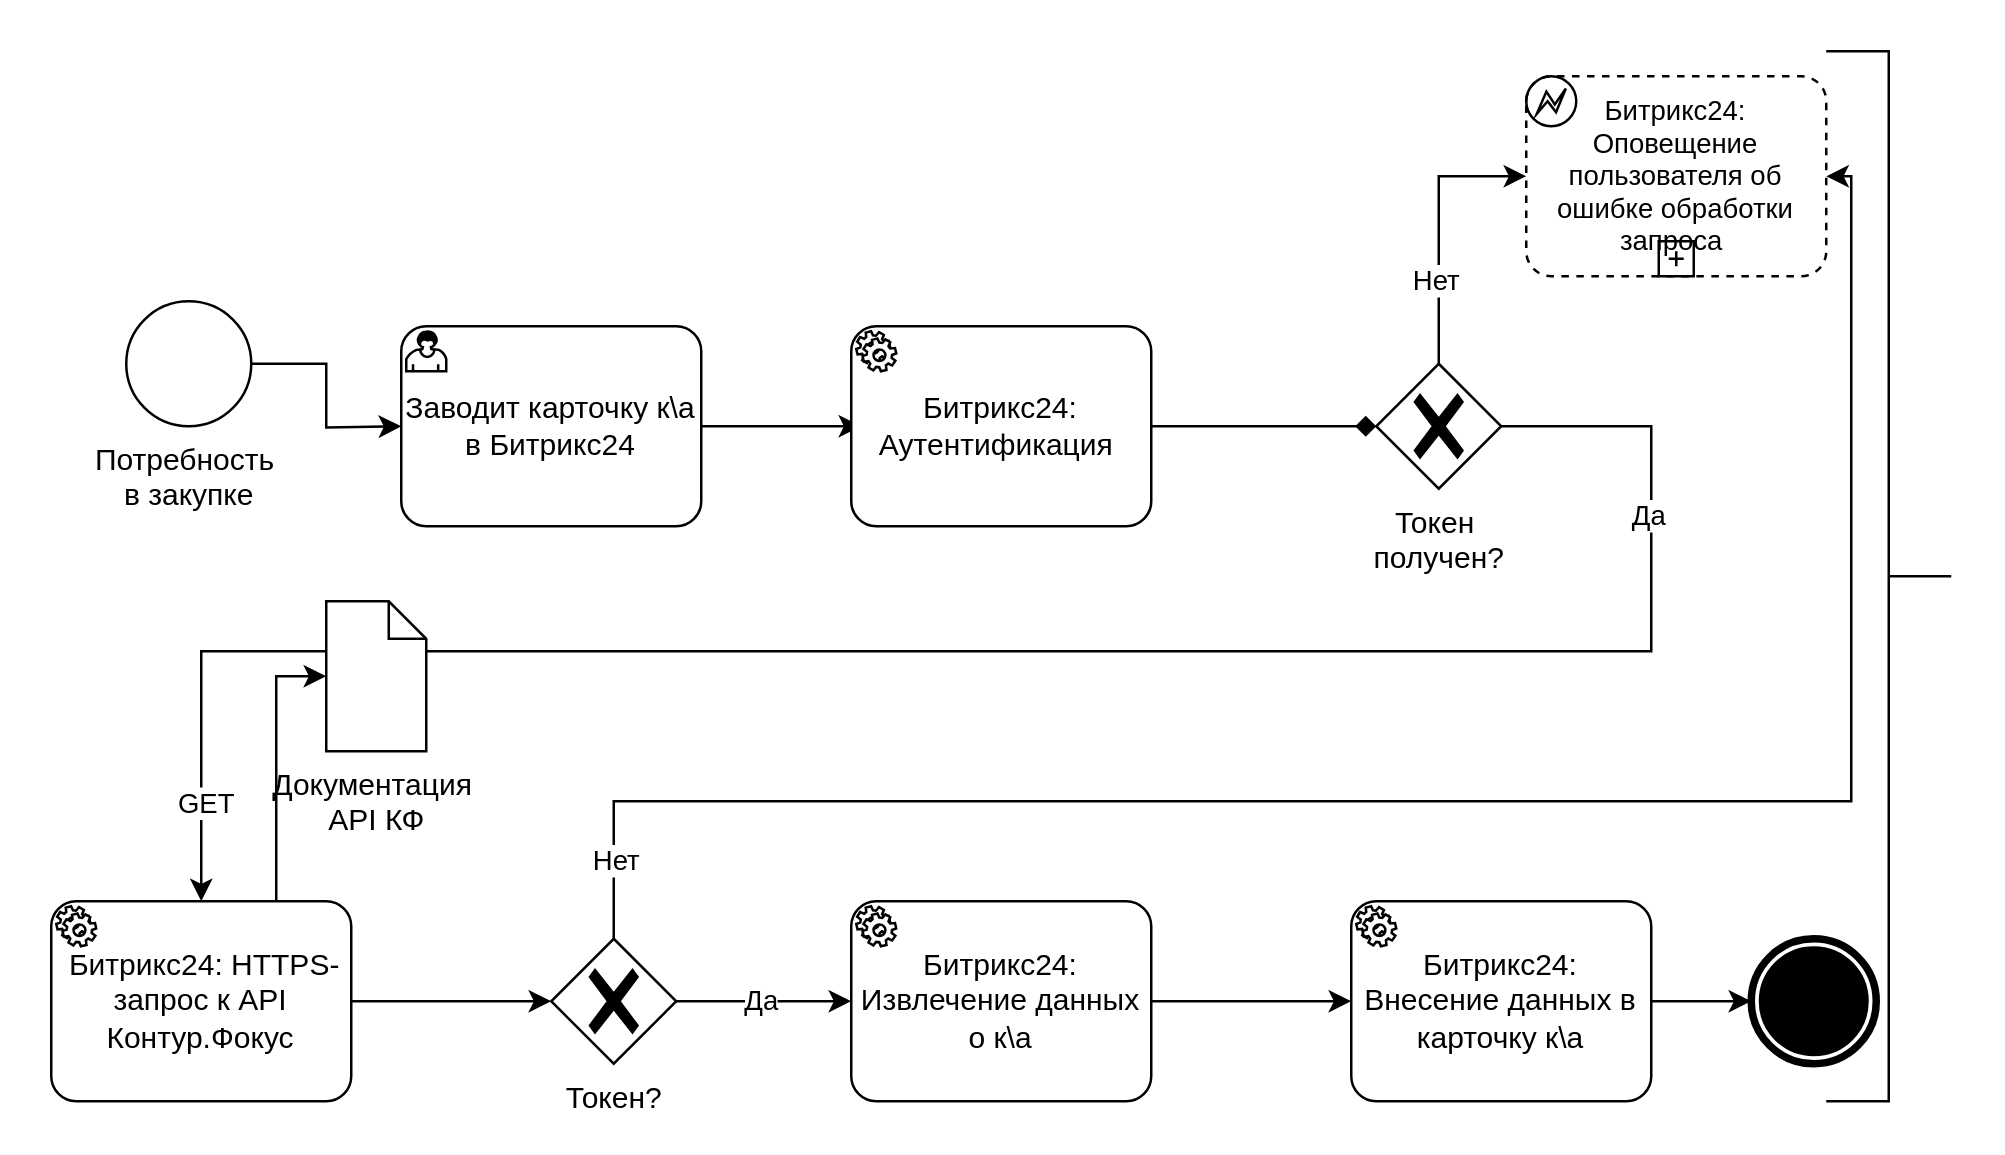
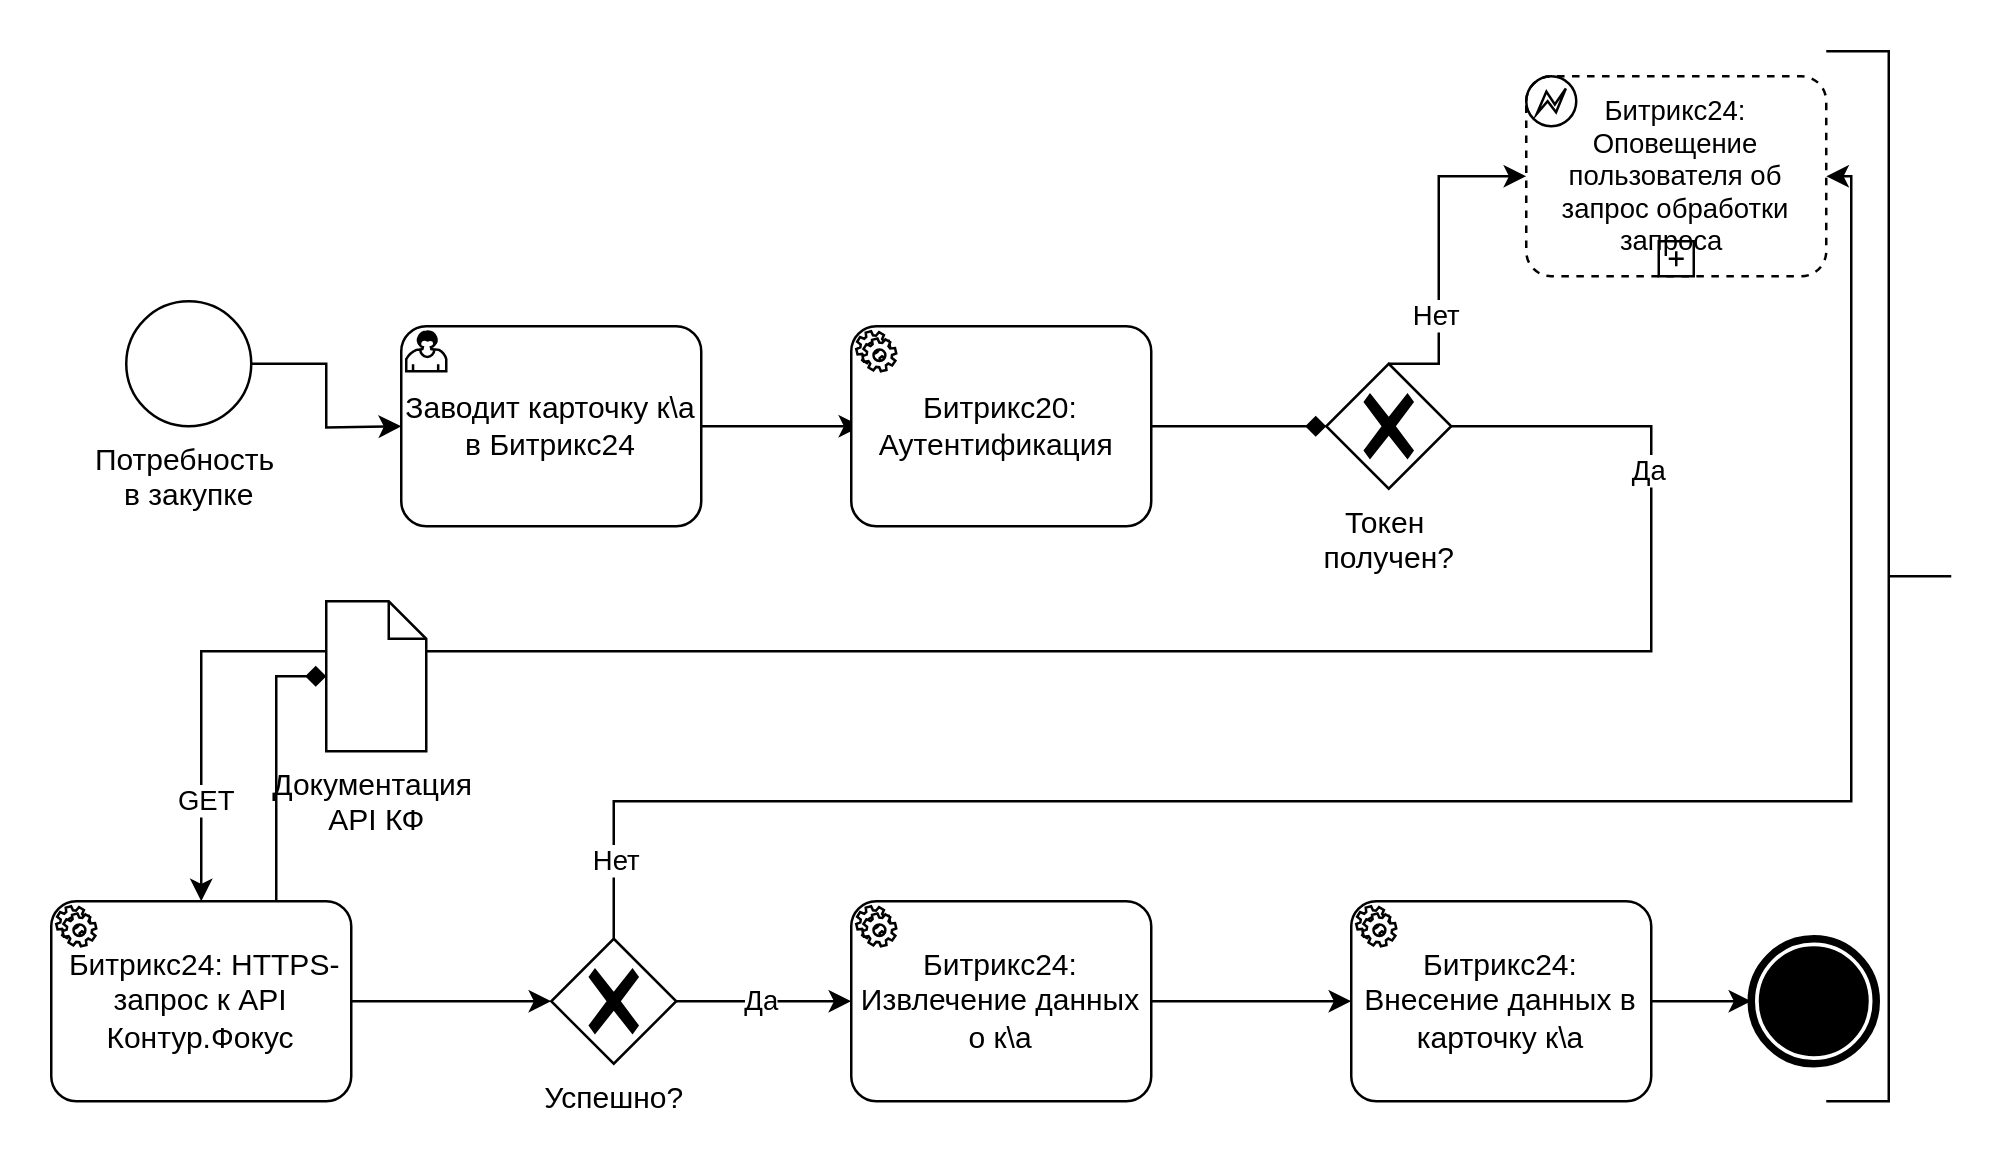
(1676, 176) -> (1676, 176)
(1001, 426) -> (1001, 426)
(1439, 426) -> (1389, 426)
(307, 676) -> (306, 676)
(615, 1099) -> (615, 1099)
